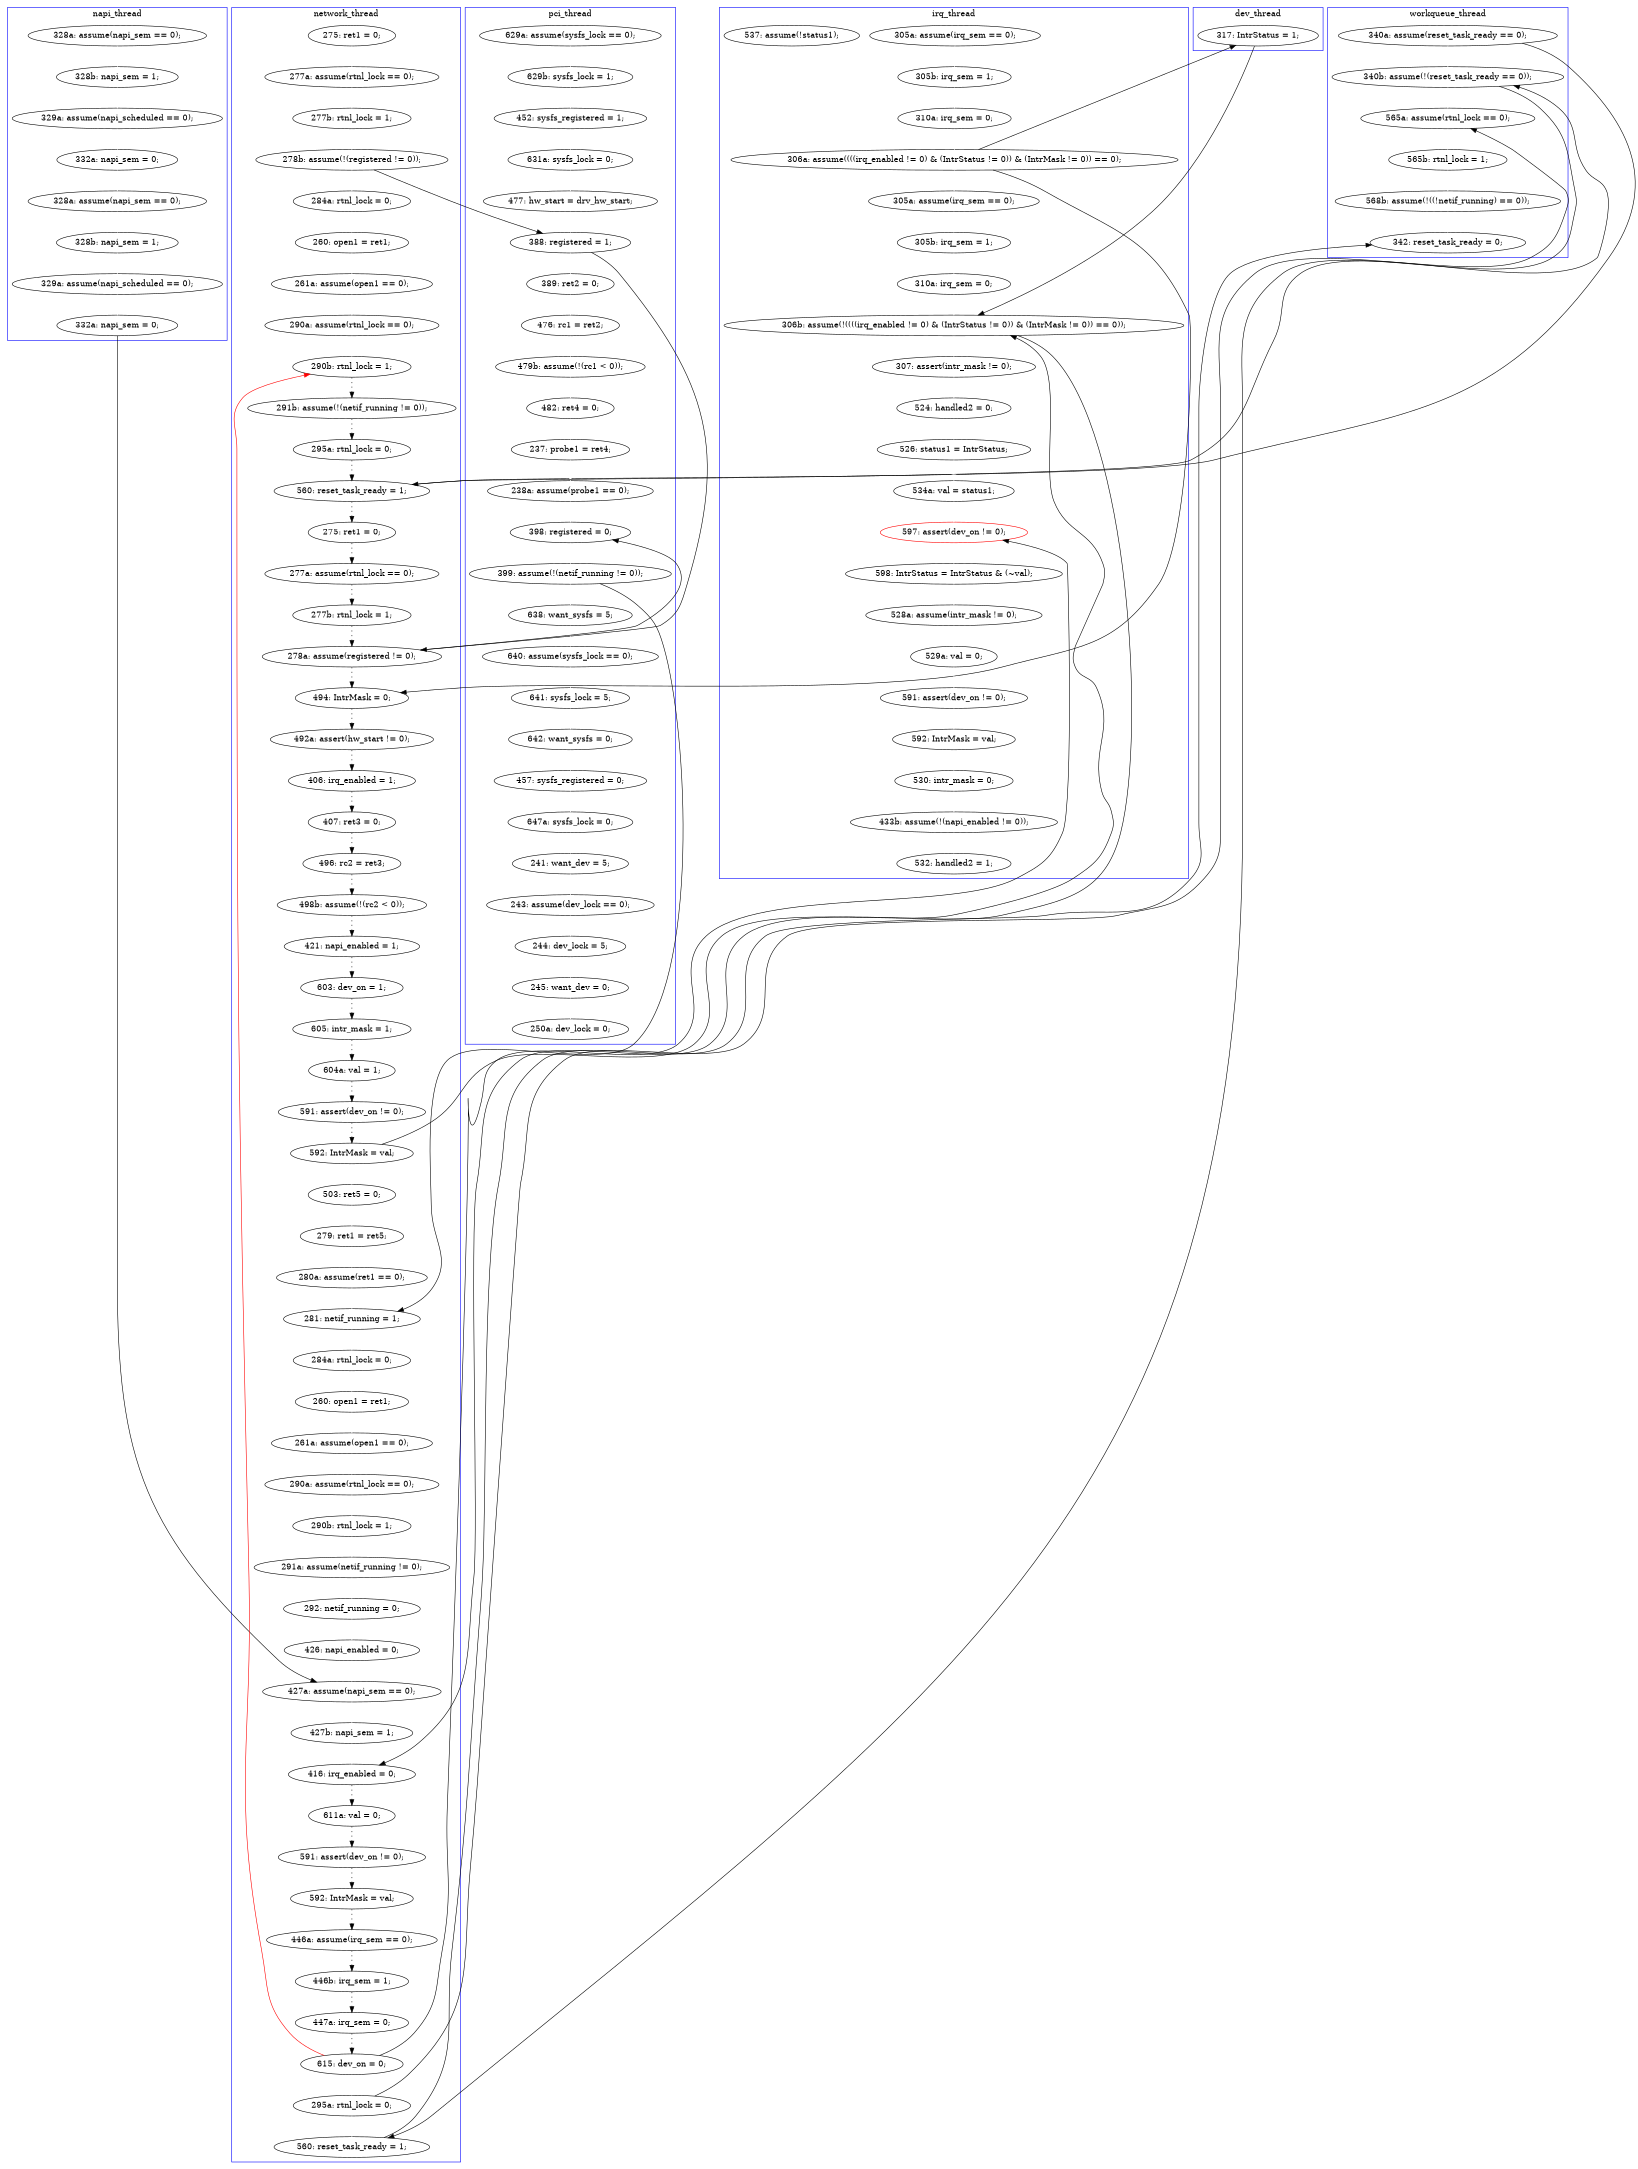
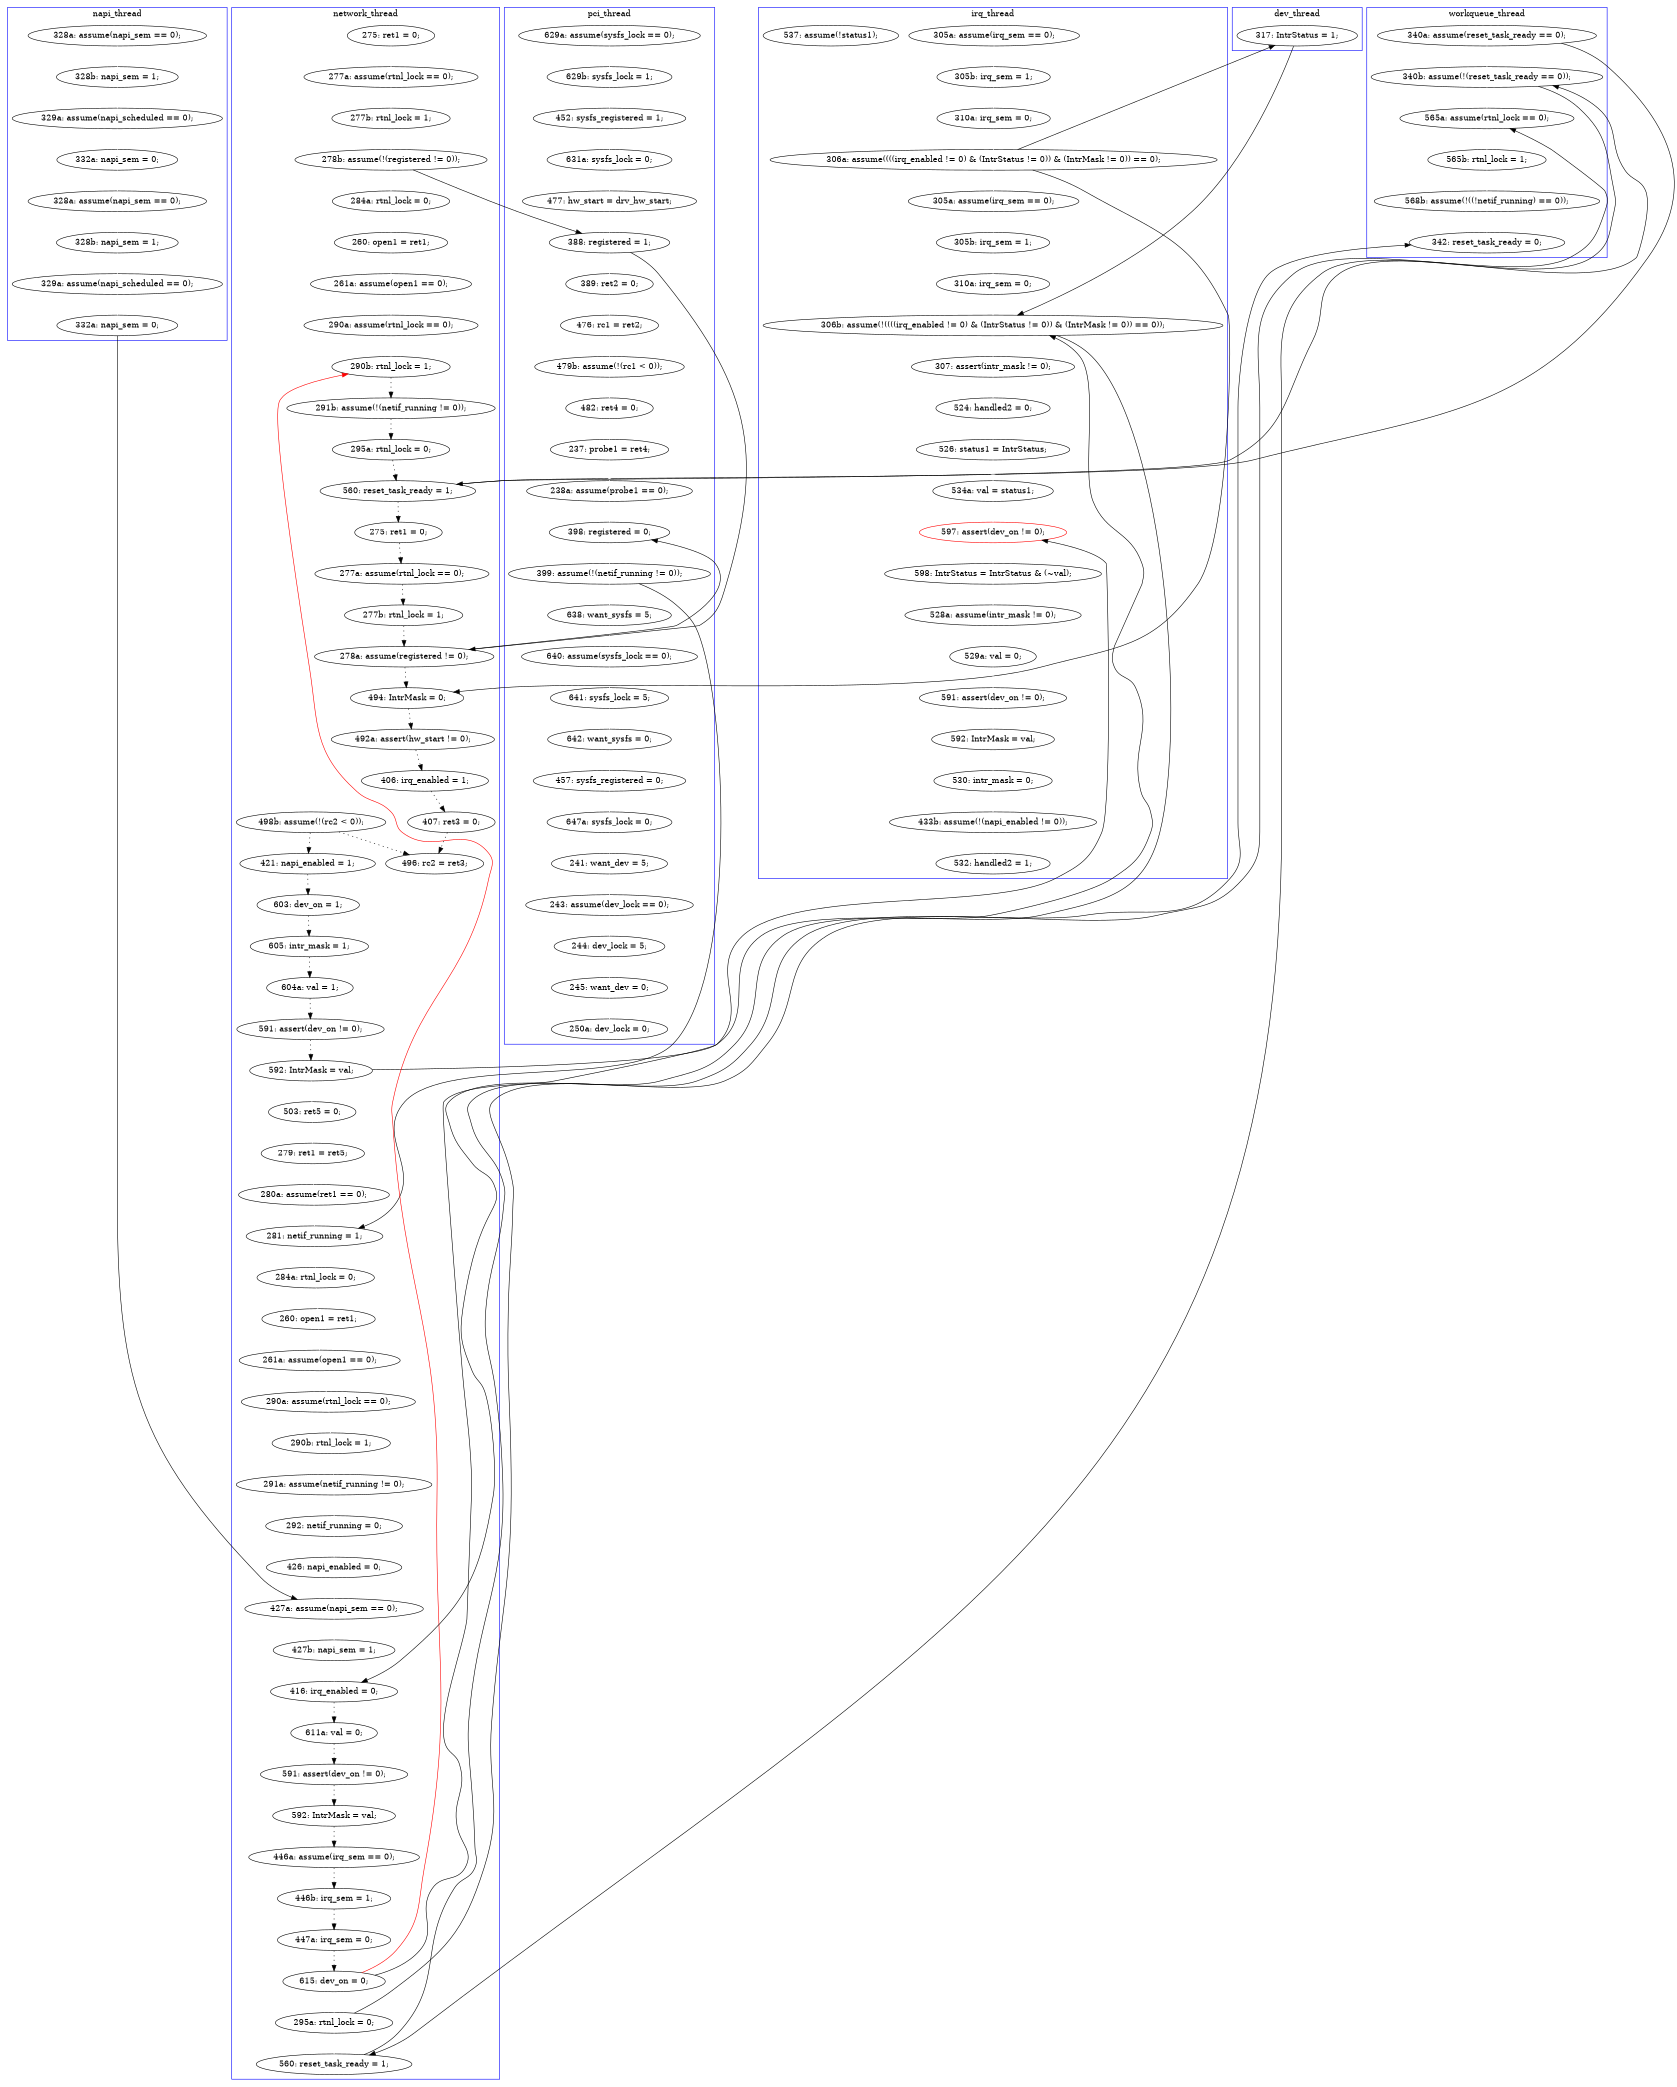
(352, 882) -> (371, 842)
